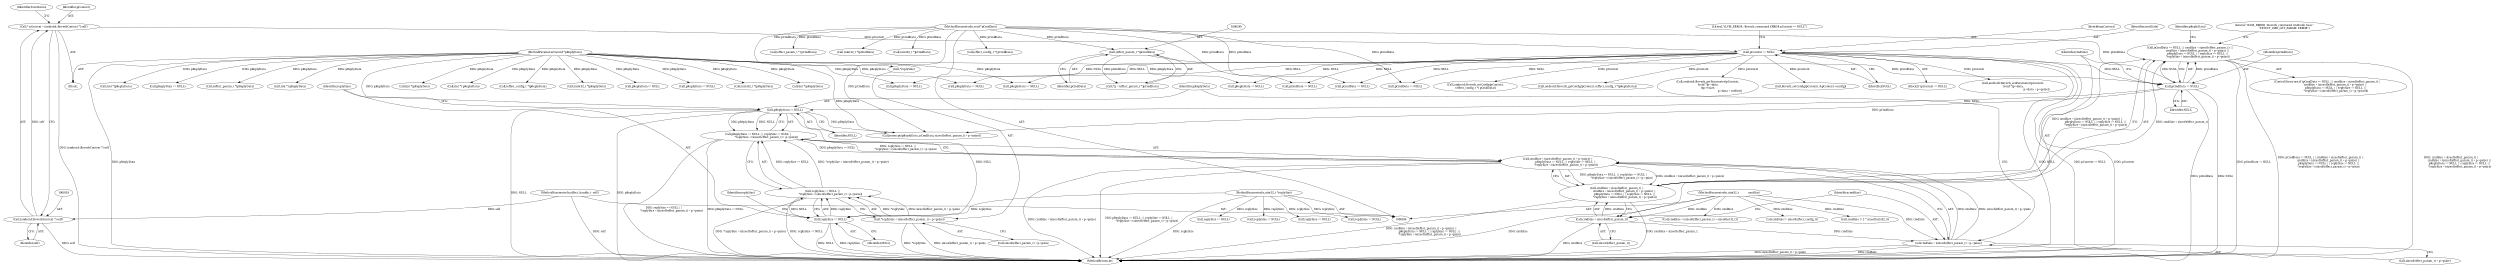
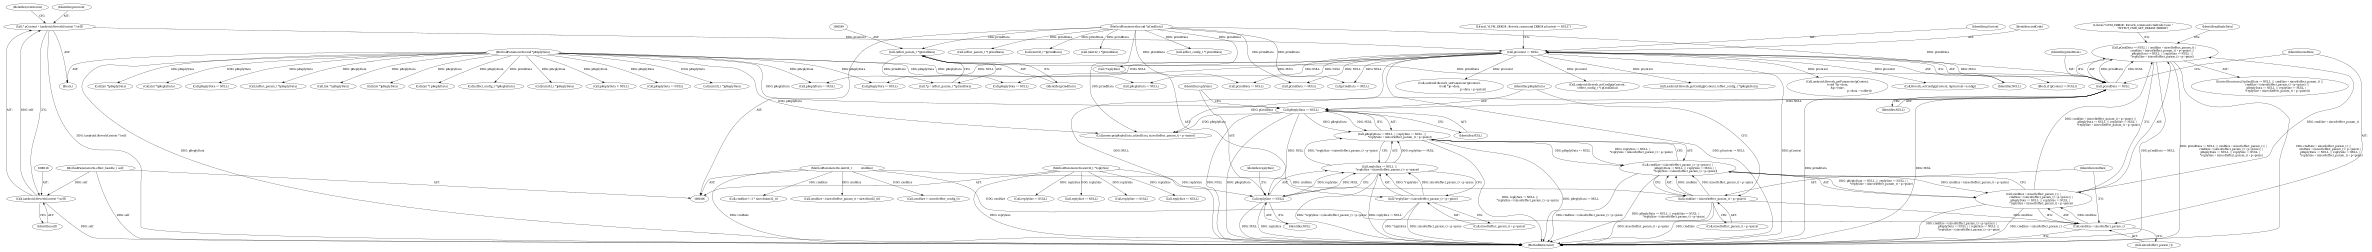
(554, 69) -> (521, 69)
(1770, 232) -> (1912, 211)
(1573, 243) -> (2046, 236)
